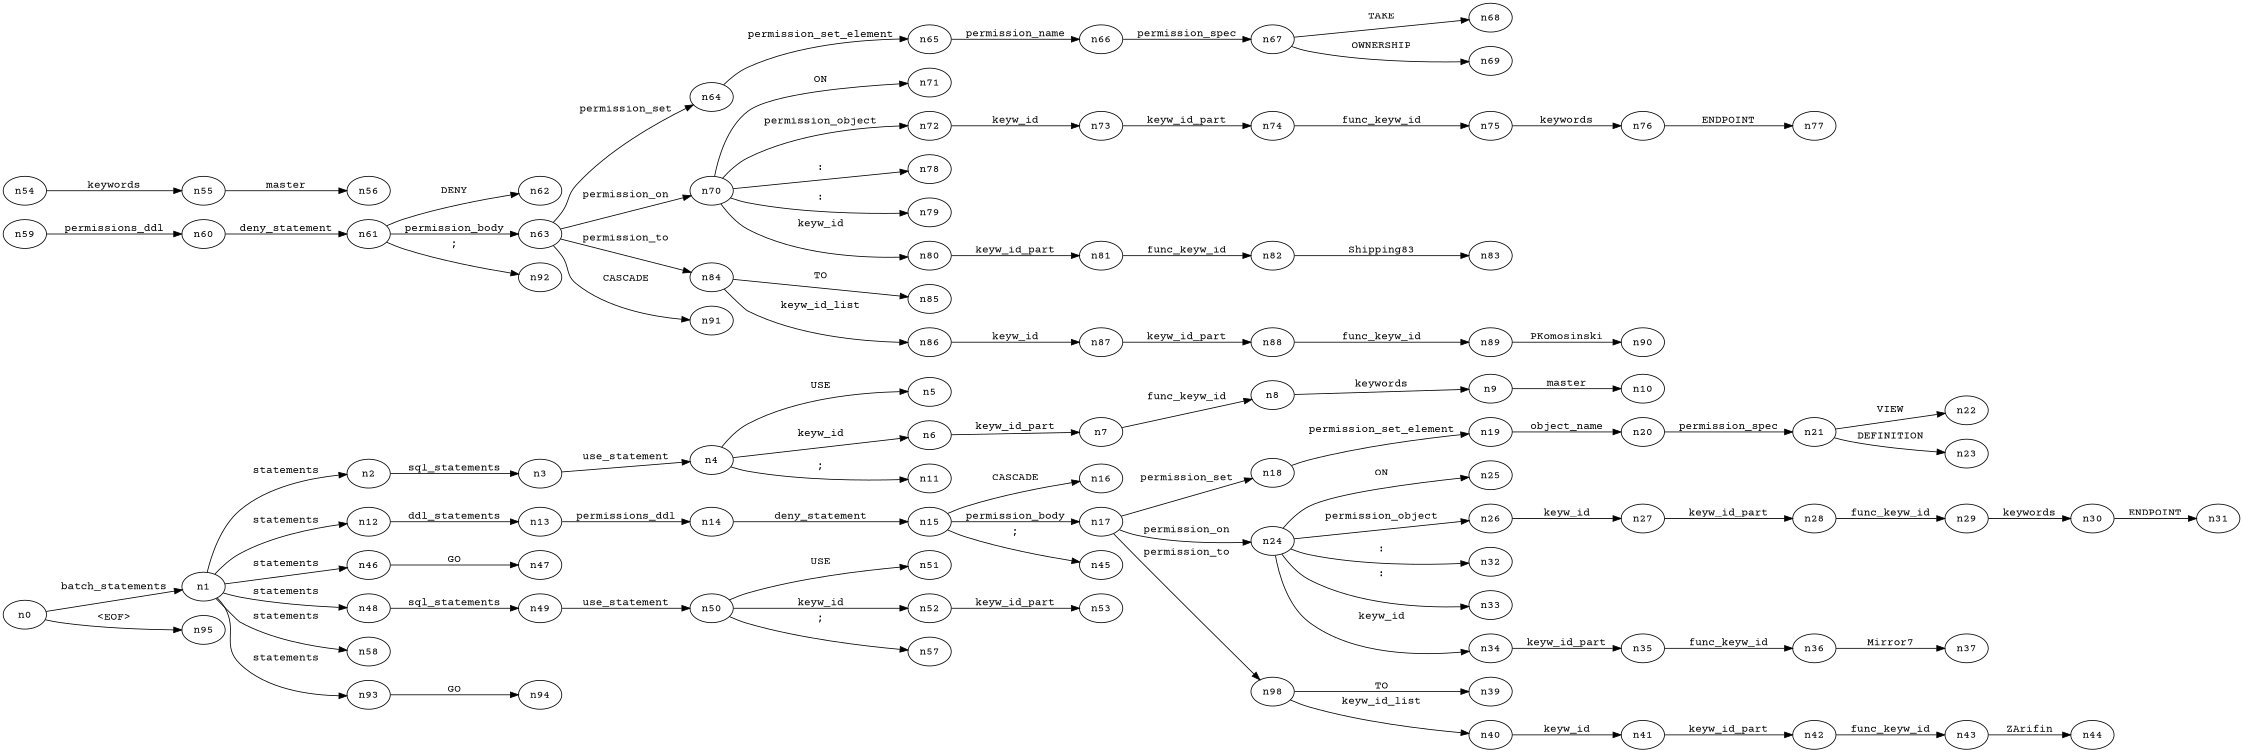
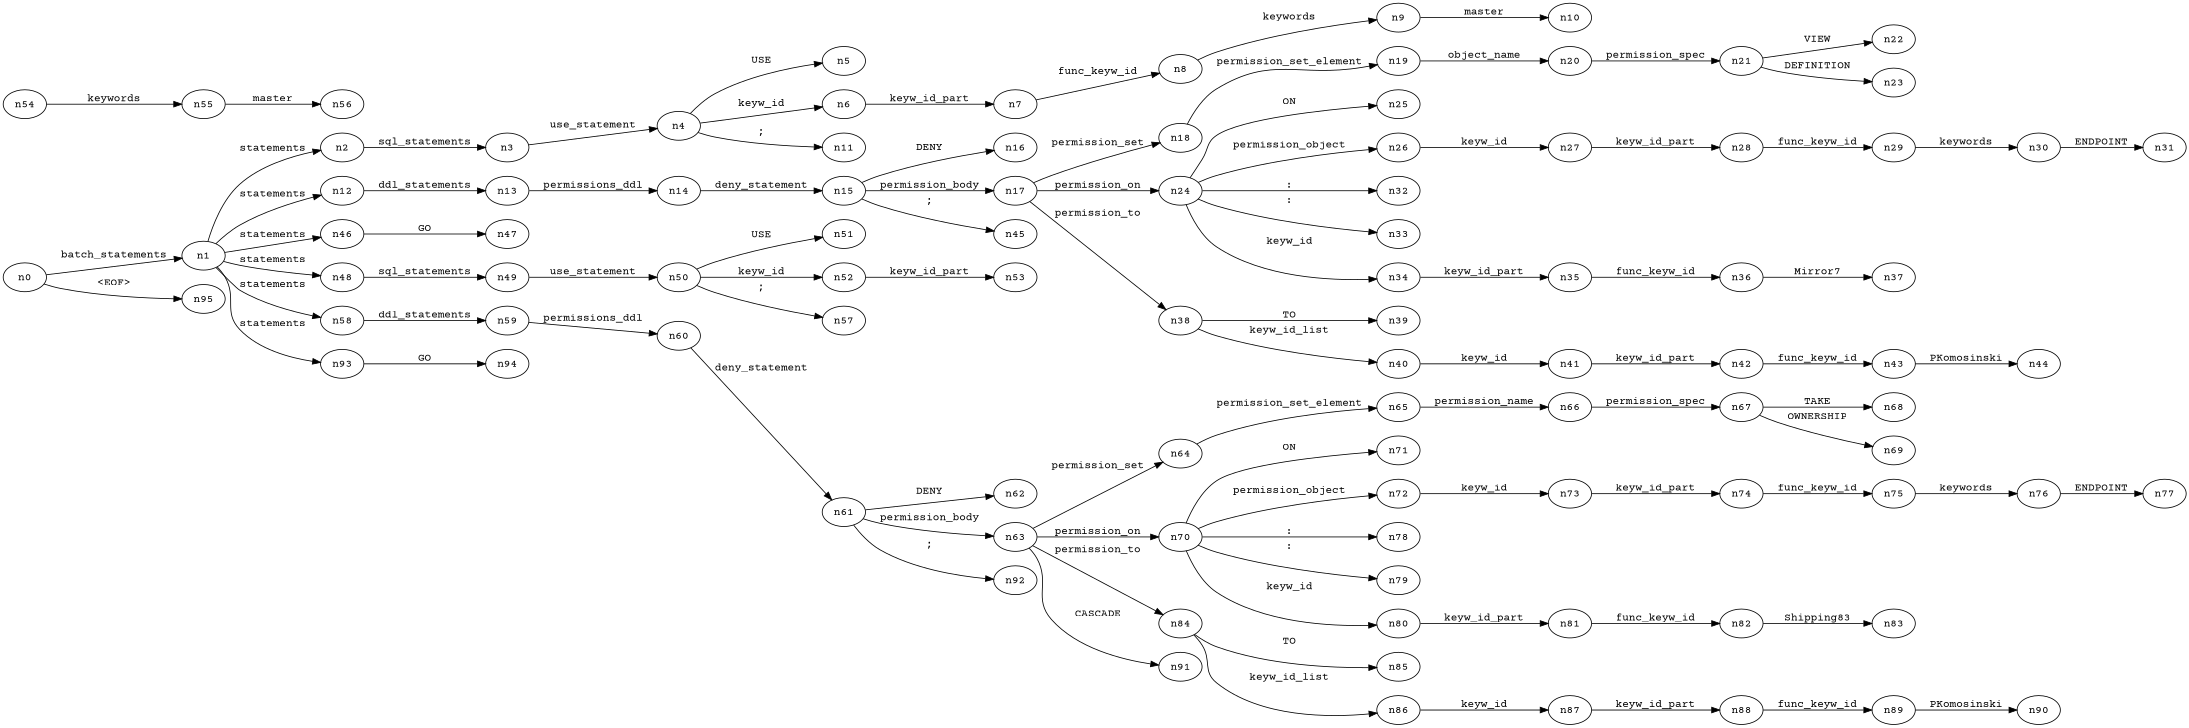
none -> (421, 321)
(1015, 477) -> (930, 147)
(1273, 692) -> (1180, 321)
(2030, 729) -> (1966, 358)
